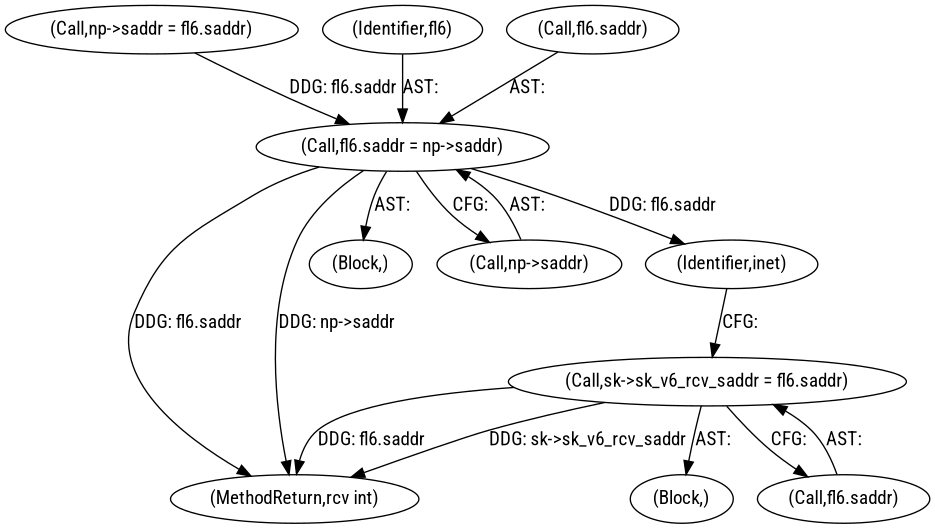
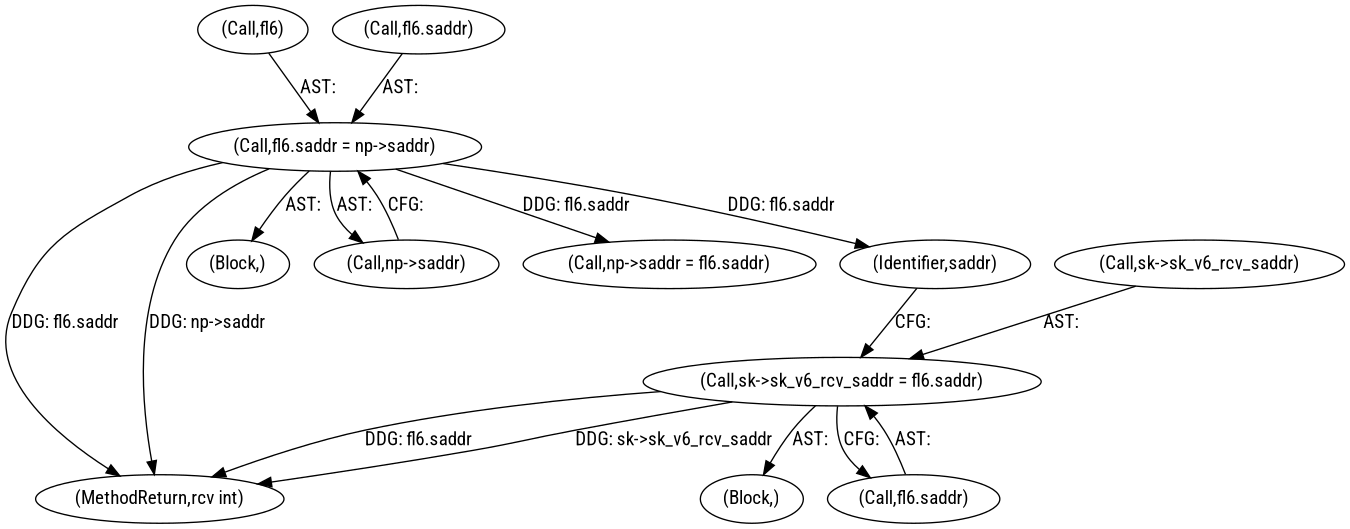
(403, 30) -> (253, 30)
(265, 87) -> (496, 203)
(473, 206) -> (357, 206)
(529, 206) -> (408, 206)
(732, 264) -> (935, 264)
none -> (1200, 264)
